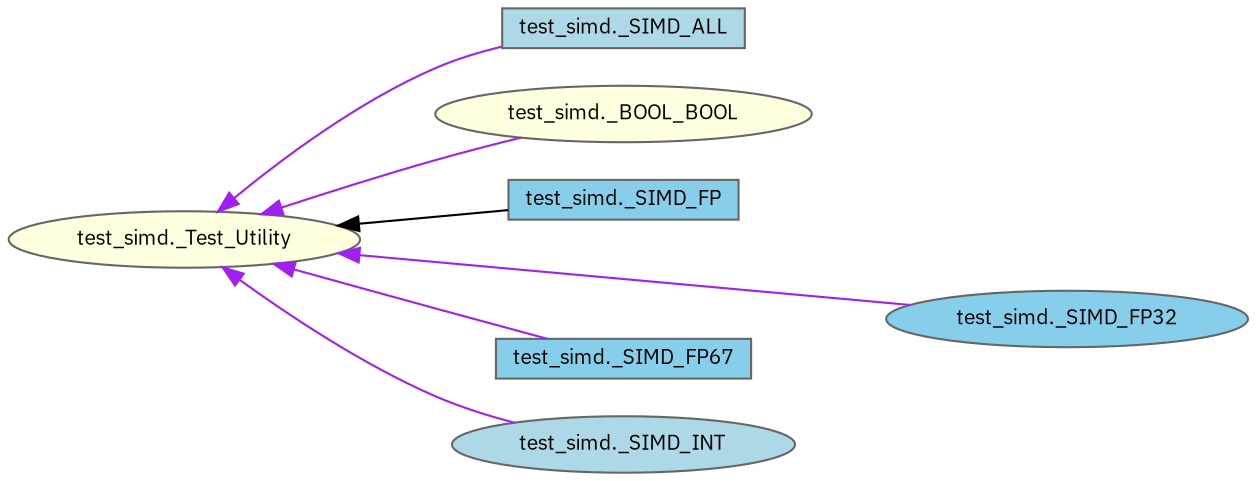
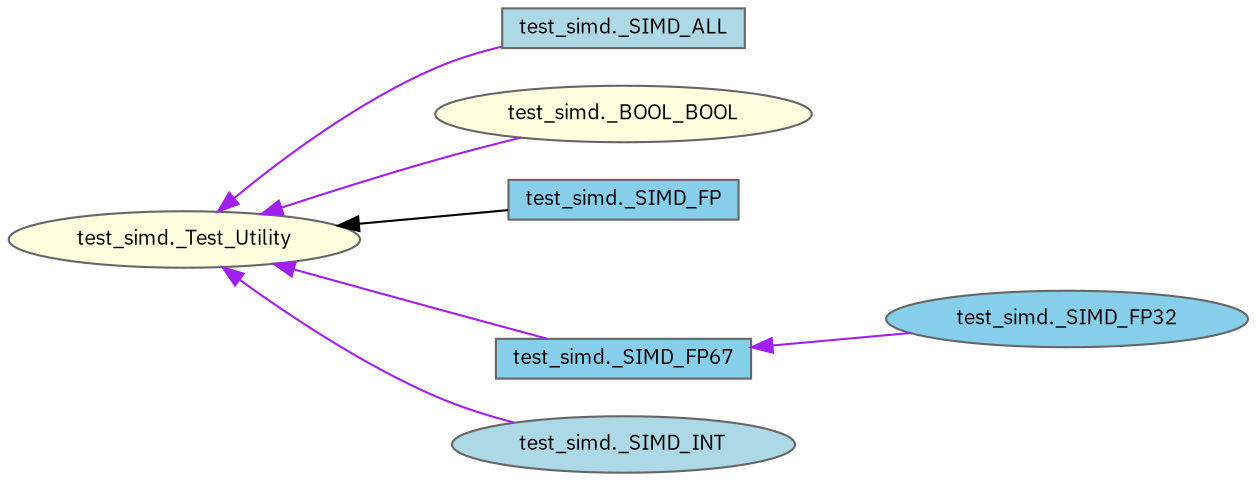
(635, 280) -> (841, 339)
